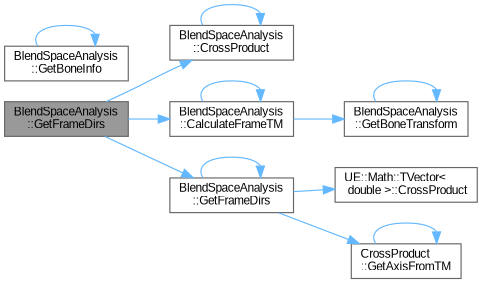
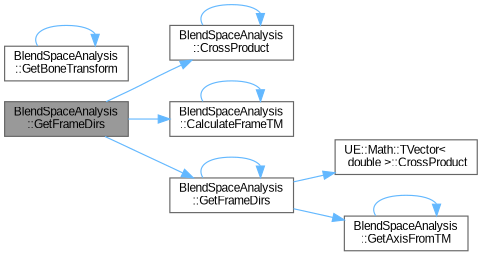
(66, 64) -> none
(313, 119) -> none
(406, 261) -> (406, 233)
